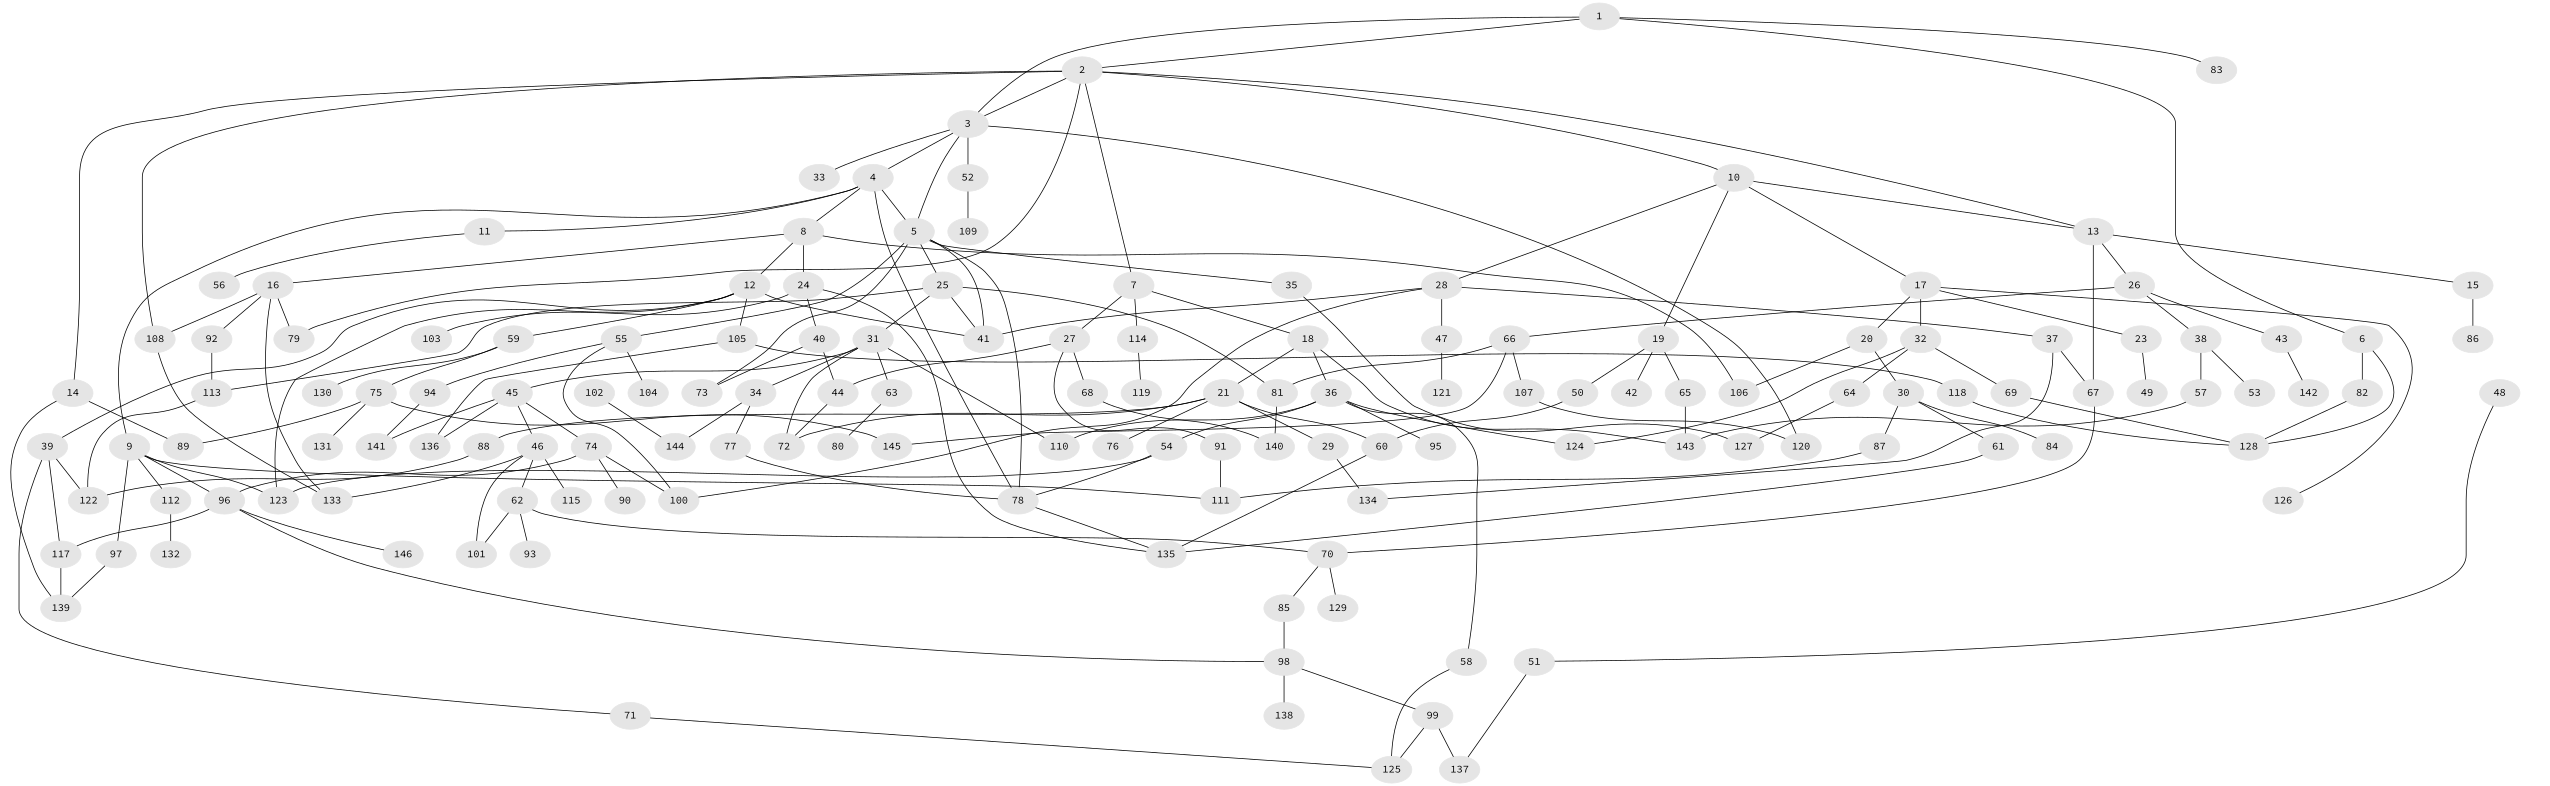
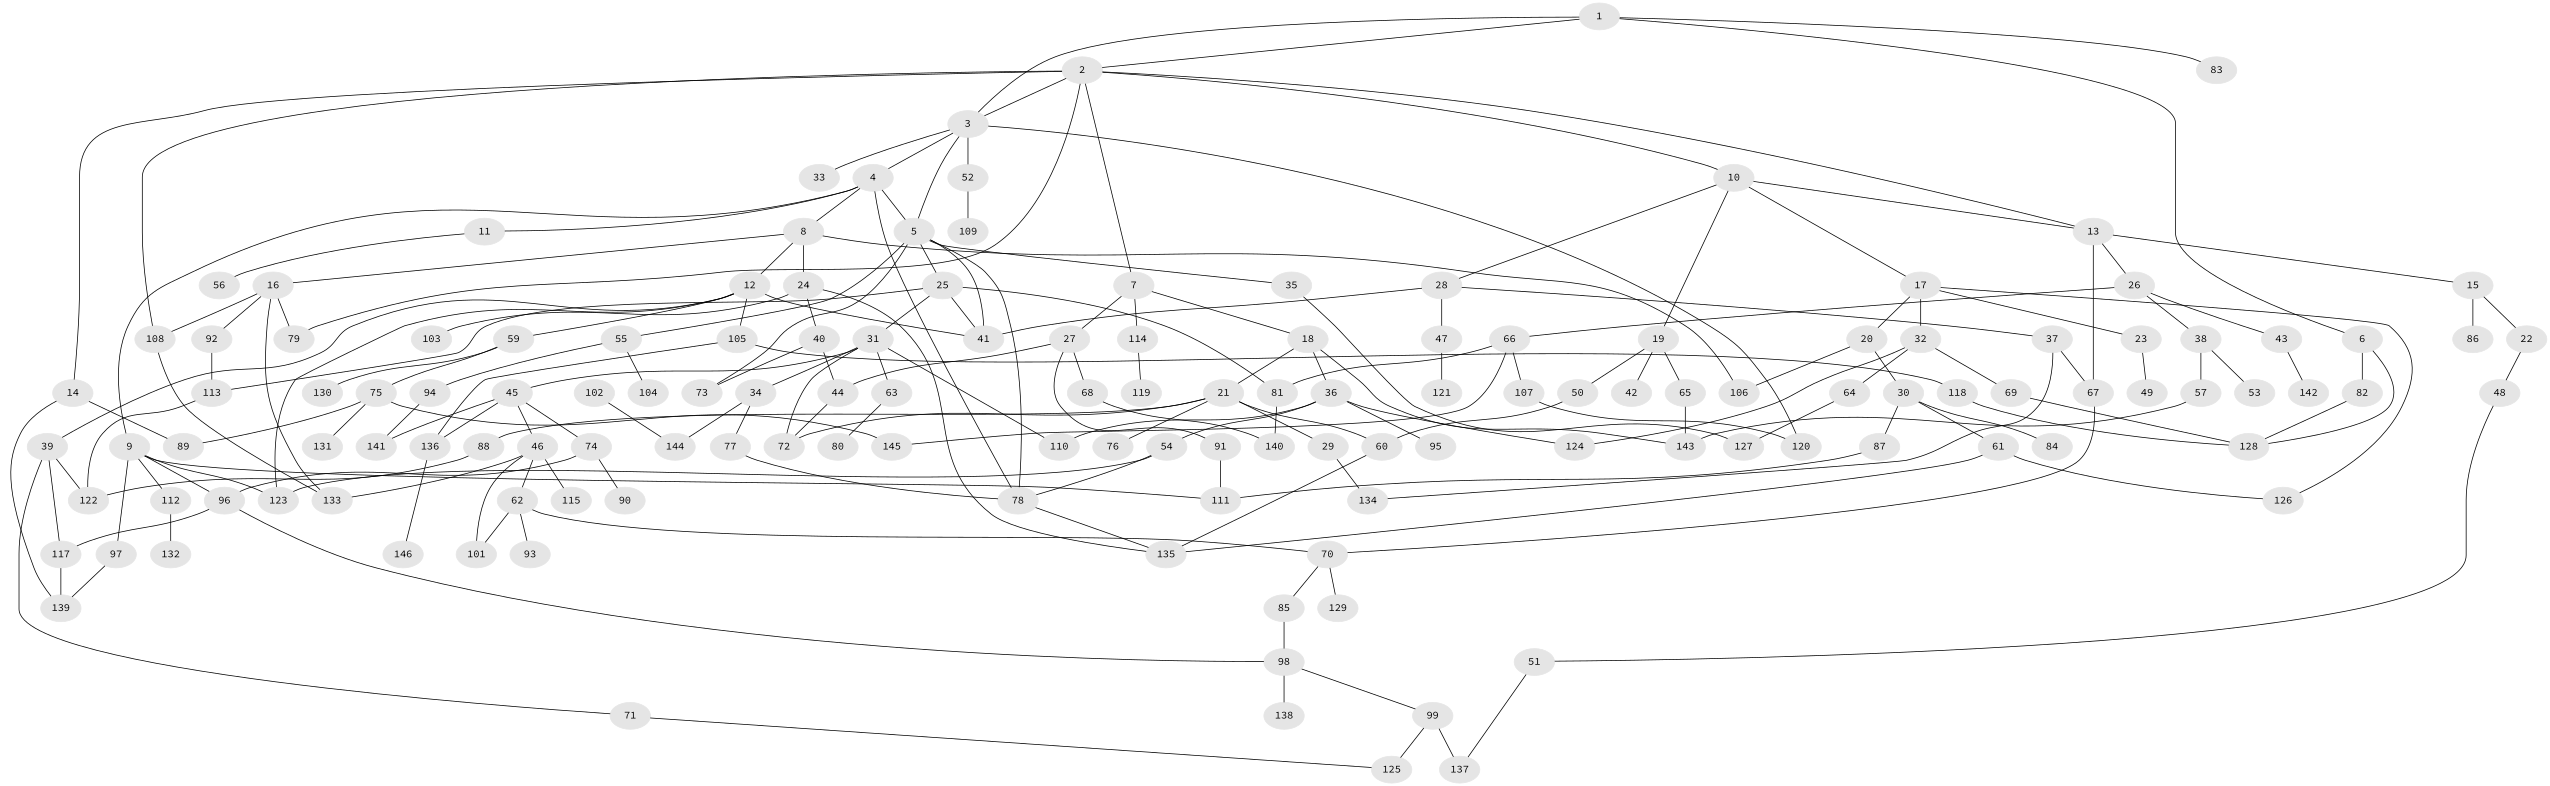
none -> (2527, 339)
none -> (2137, 485)
(679, 501) -> none
(311, 533) -> (417, 501)
(1466, 662) -> none
